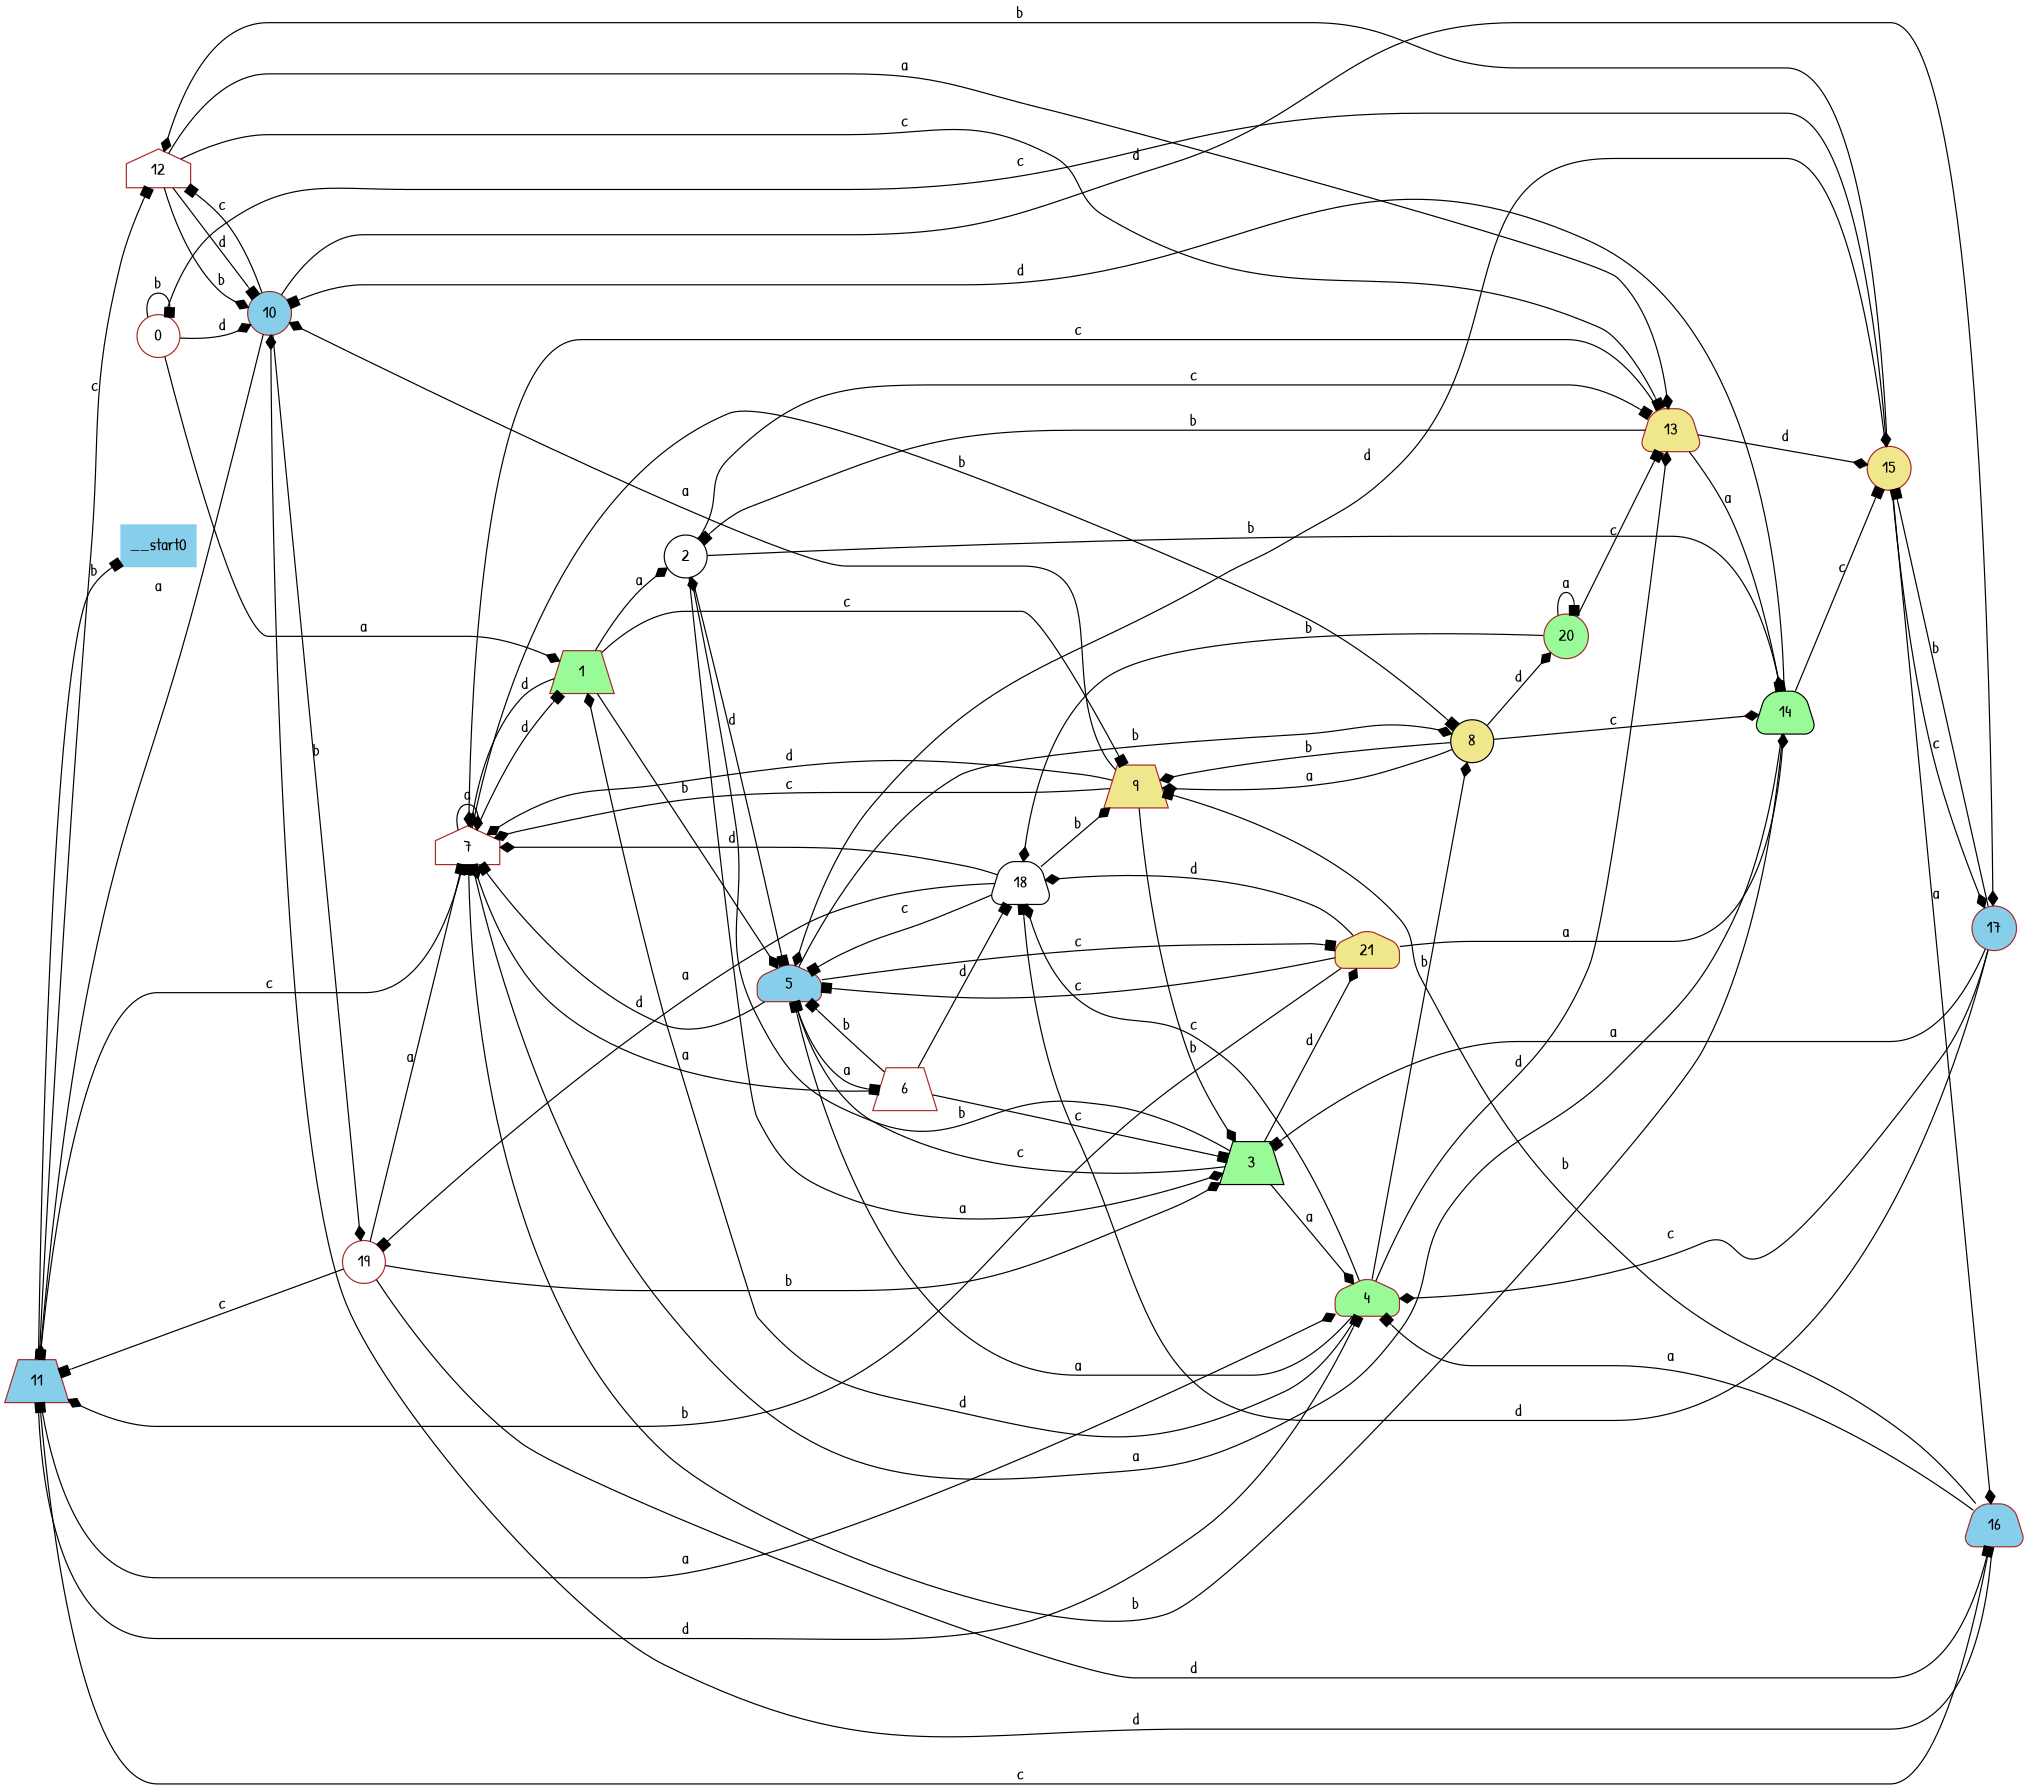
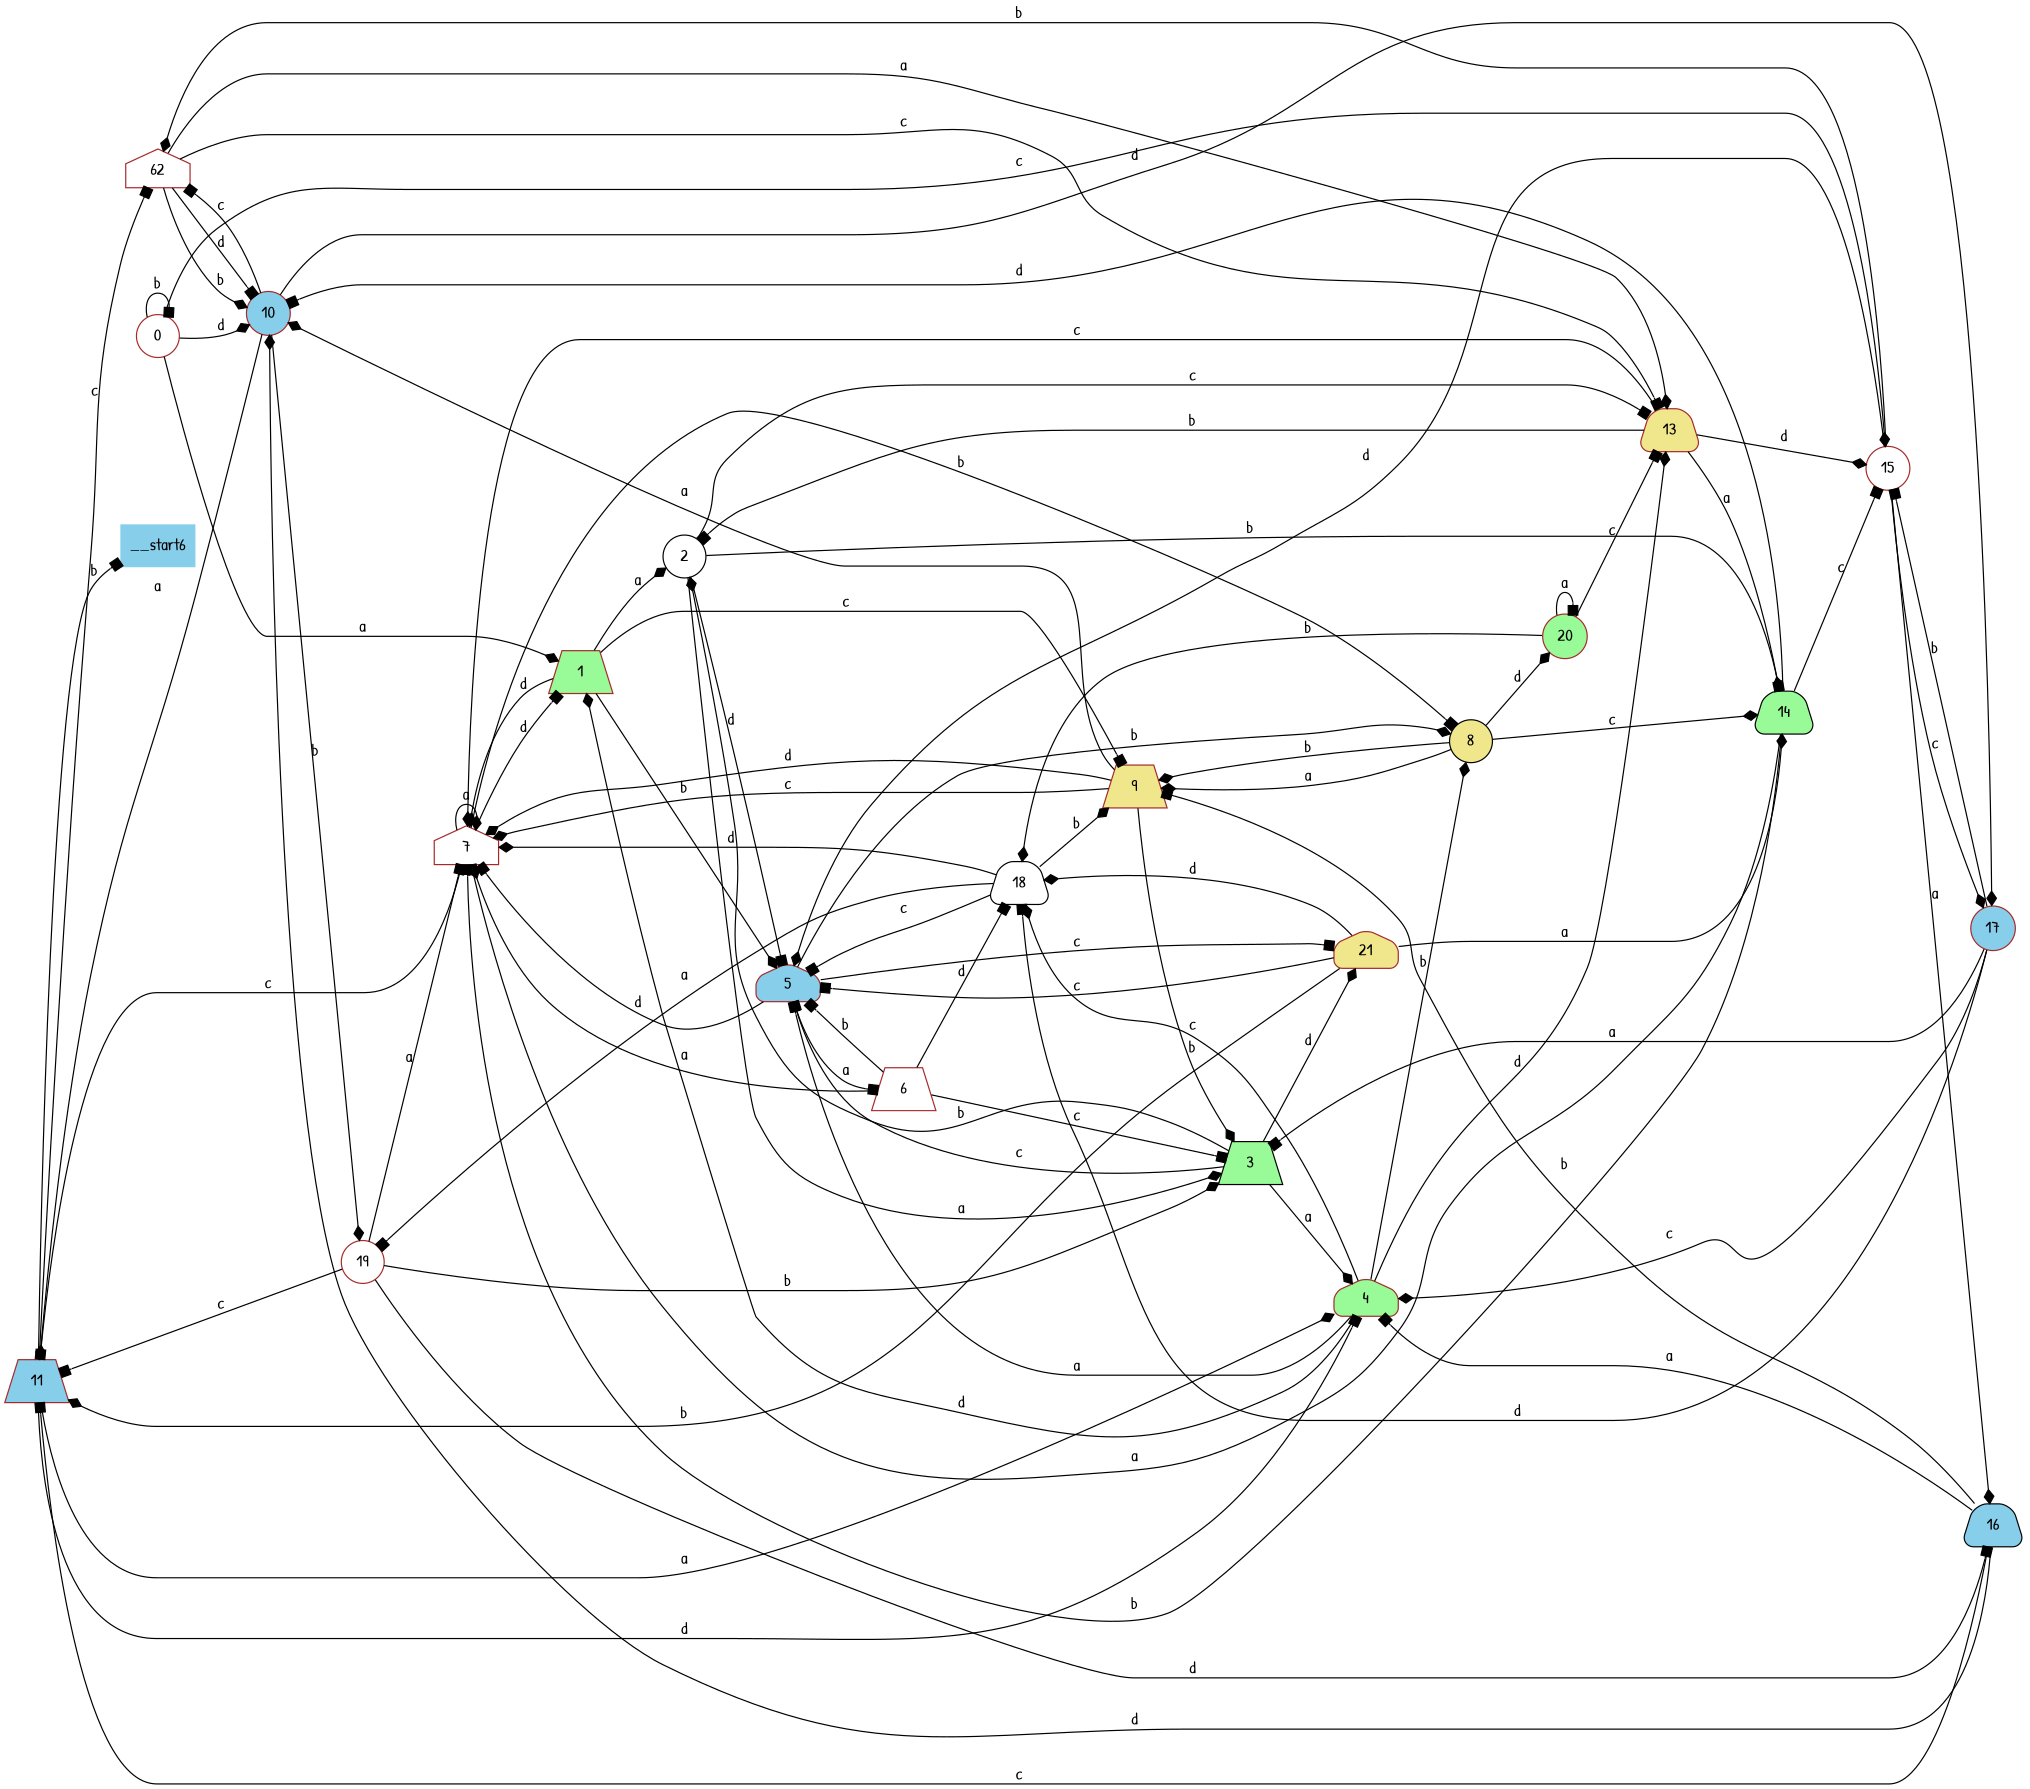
(158, 170) -> (158, 170)
(1889, 468) -> (1888, 468)
(158, 546) -> (158, 546)
(1994, 1525) -> (1993, 1525)
